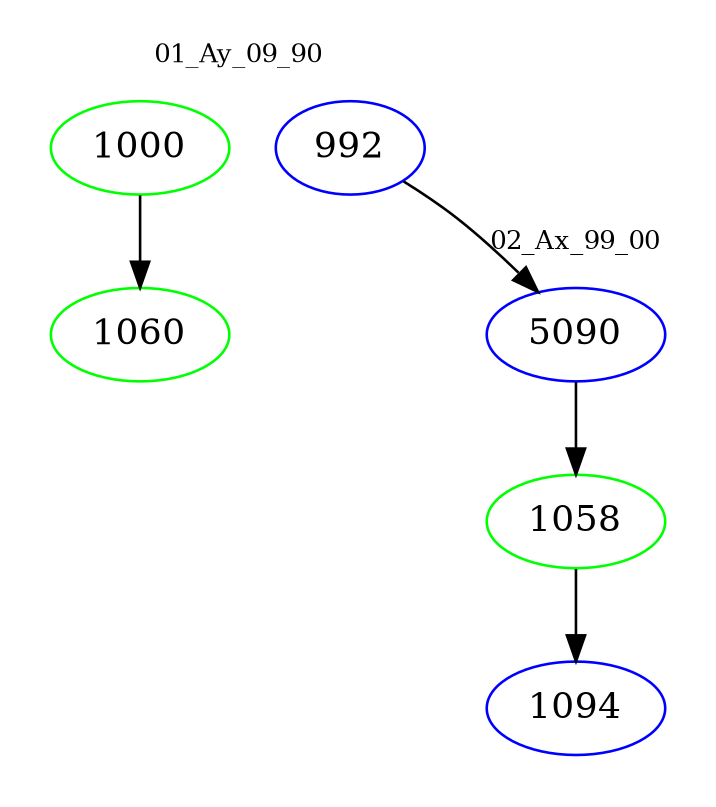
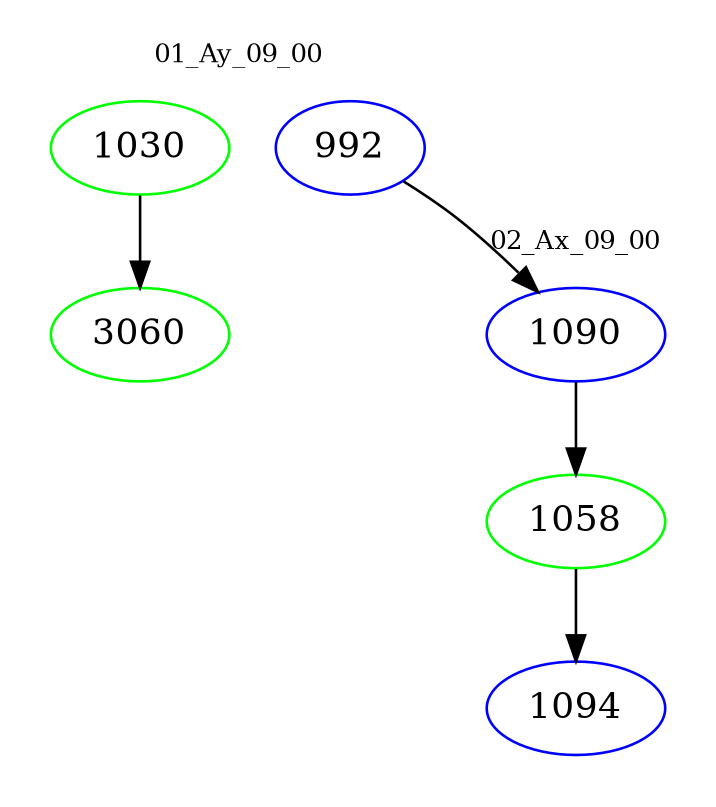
(239, 56) -> (239, 56)
(140, 148) -> (140, 148)
(576, 243) -> (576, 243)
(140, 335) -> (140, 335)
(576, 335) -> (576, 335)
